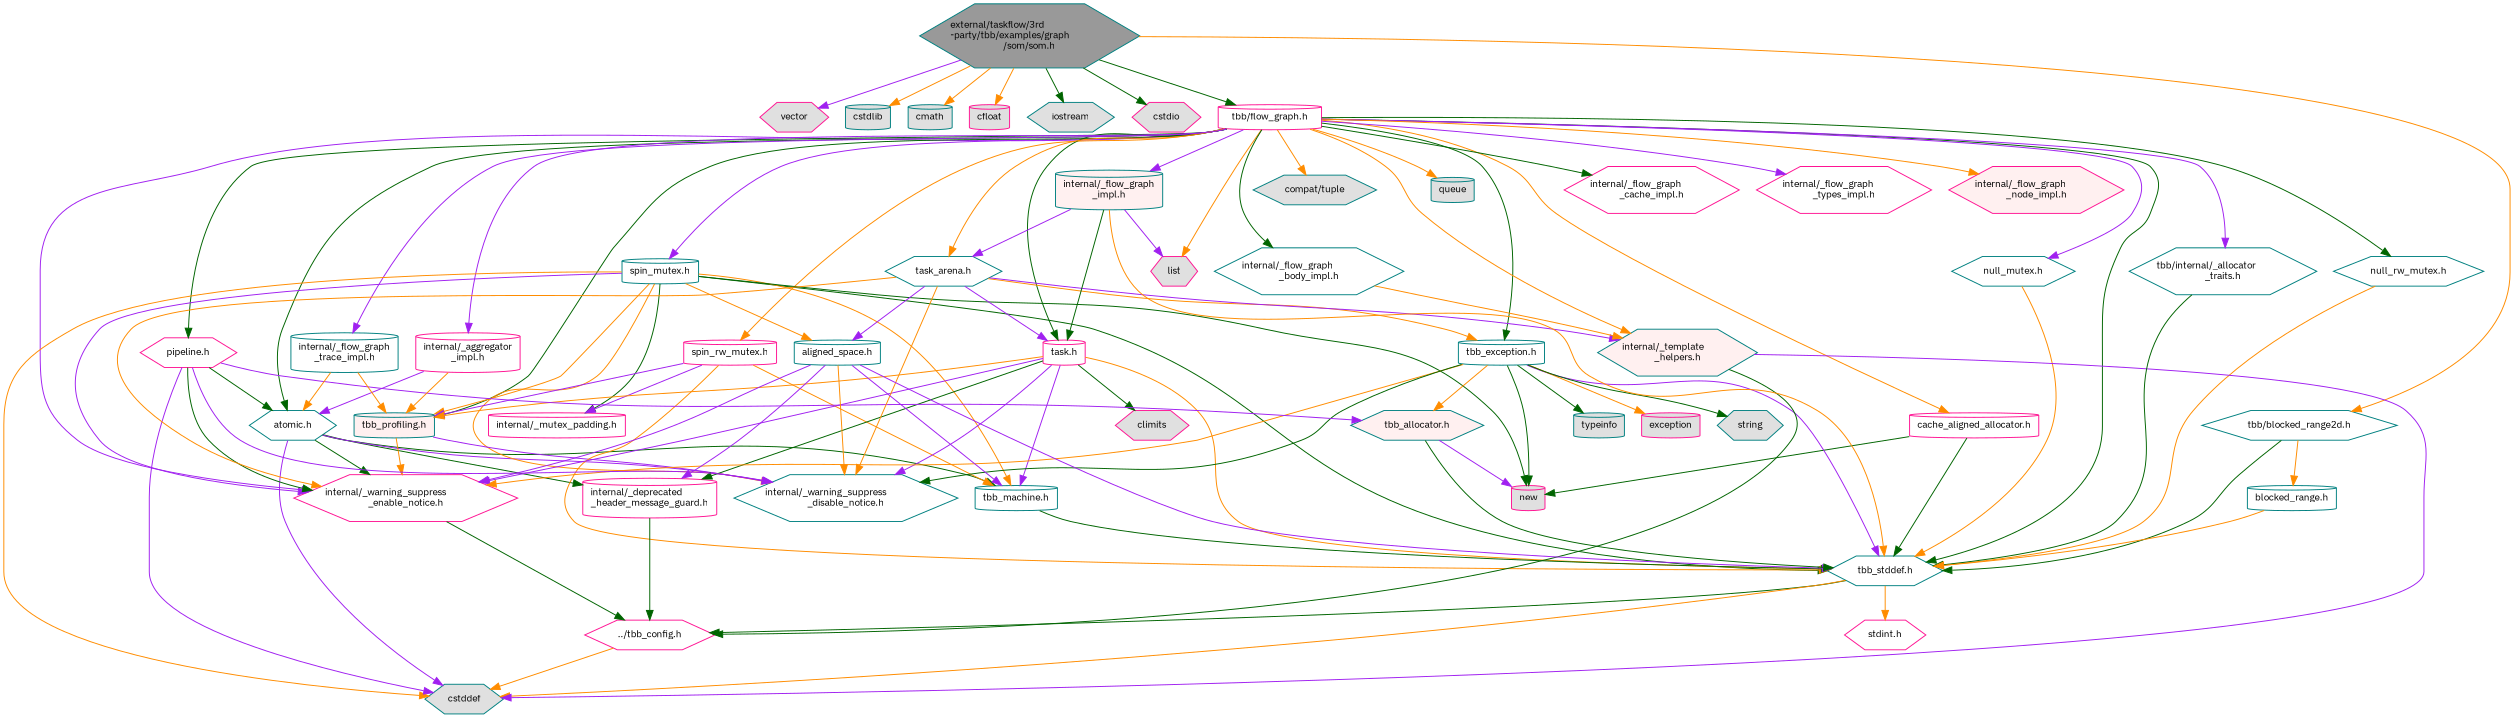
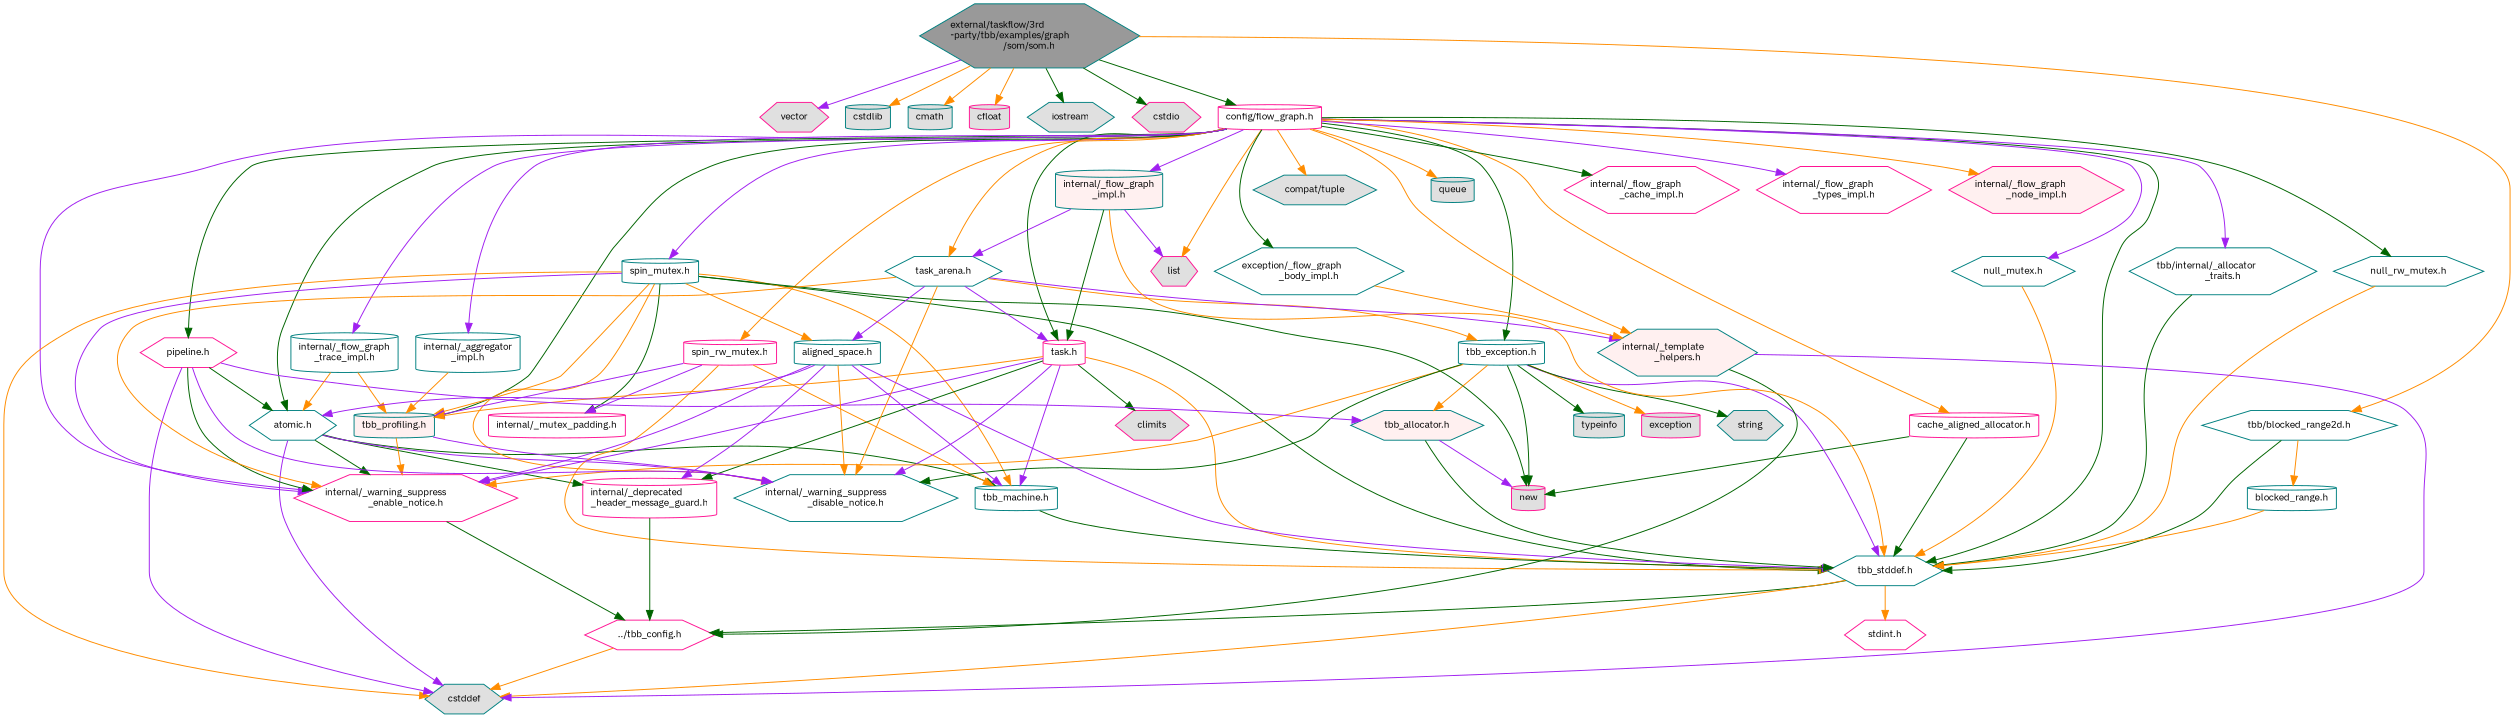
(1270, 117) -> (1270, 117)
(1309, 271) -> (1309, 271)
(468, 353) -> (468, 353)
(364, 396) -> (575, 399)
